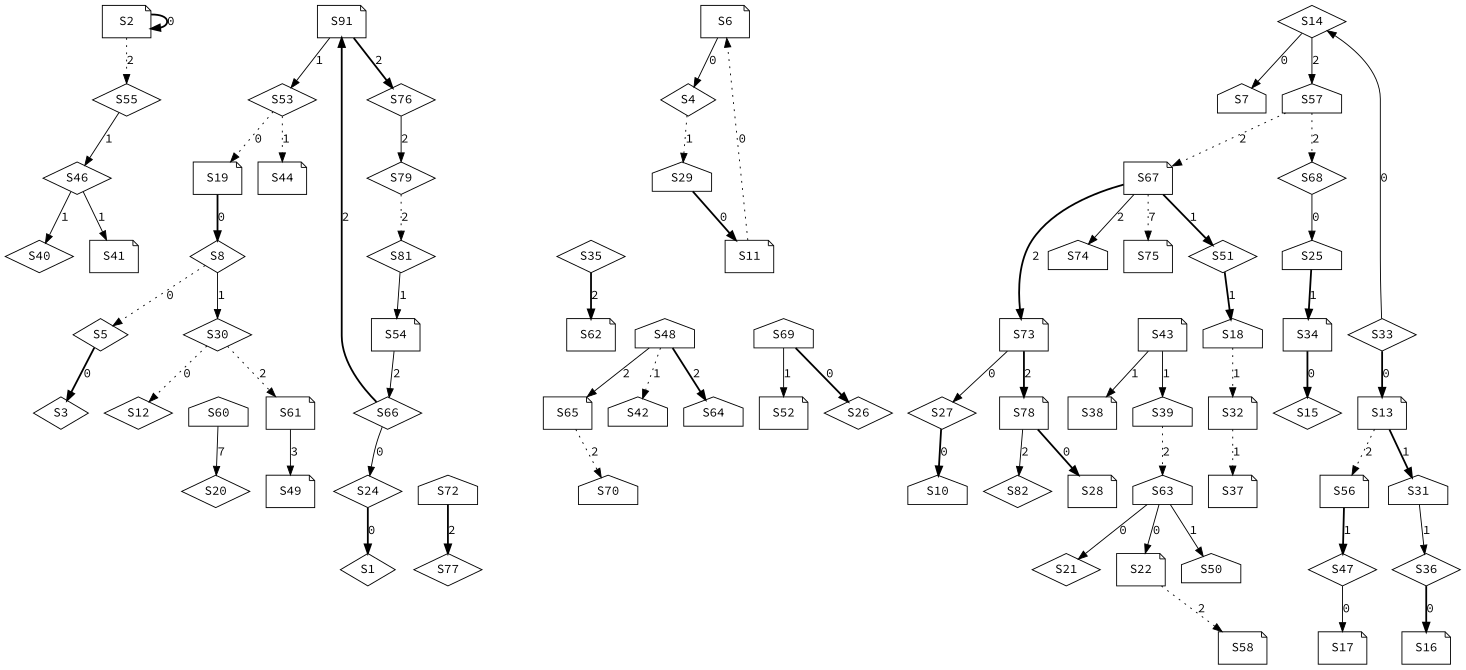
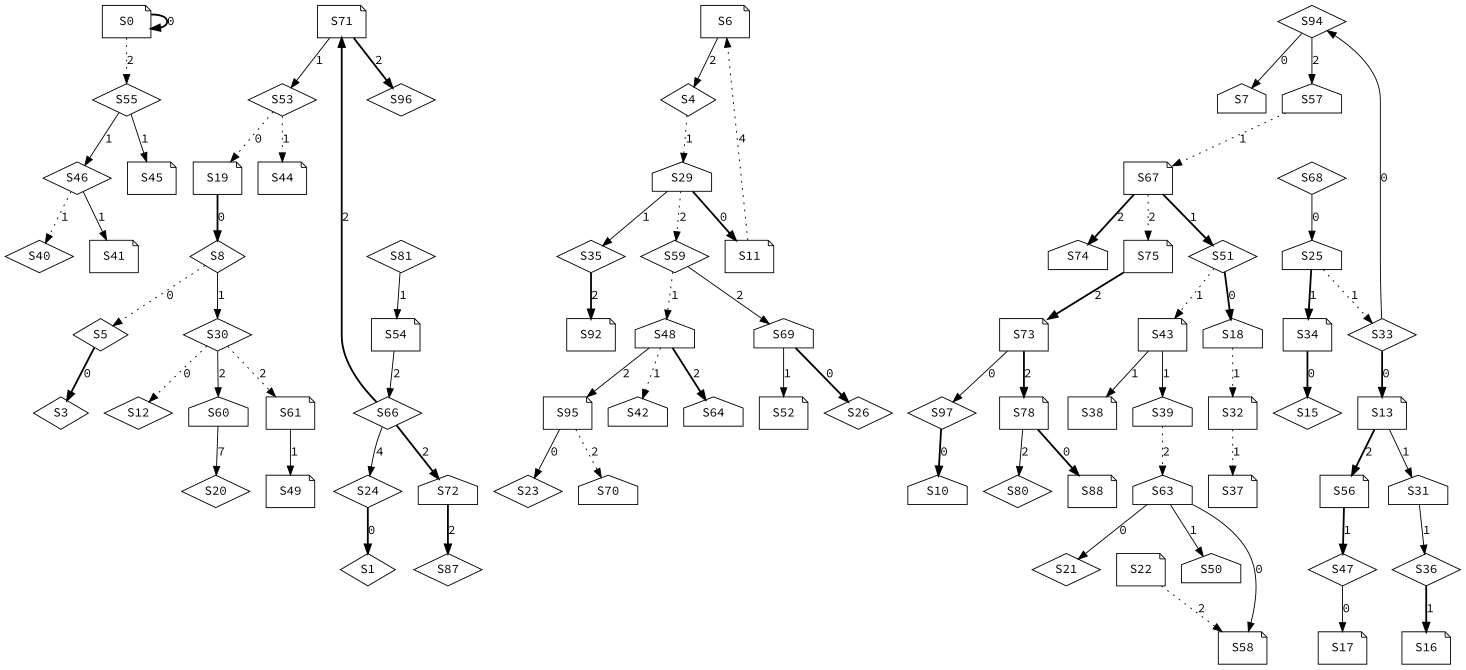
(127, 22) -> (127, 22)
(342, 22) -> (342, 22)
(1312, 22) -> (1312, 22)
(713, 61) -> (713, 61)
(401, 100) -> (401, 100)
(1312, 133) -> none
(743, 139) -> (743, 139)
(1243, 139) -> (1243, 139)
none -> (152, 178)
(401, 178) -> none
(60, 213) -> (60, 213)
none -> (639, 216)
(1114, 216) -> (1114, 216)
(1152, 217) -> (1152, 217)
(1044, 226) -> (1090, 293)
none -> (675, 256)
none -> (1197, 290)
none -> (1345, 293)
(1232, 296) -> (1232, 296)
(591, 335) -> (591, 335)
none -> (218, 369)
(568, 413) -> (568, 413)
(942, 413) -> (942, 413)
none -> (415, 448)
(1365, 448) -> (1365, 448)
(1399, 449) -> (1399, 449)
(294, 452) -> (294, 452)
(380, 452) -> (380, 452)
none -> (528, 491)
(1018, 491) -> (1018, 491)
(1092, 491) -> (1092, 491)
(1153, 525) -> (1248, 551)
(448, 570) -> (448, 570)
(1430, 609) -> (1430, 609)
